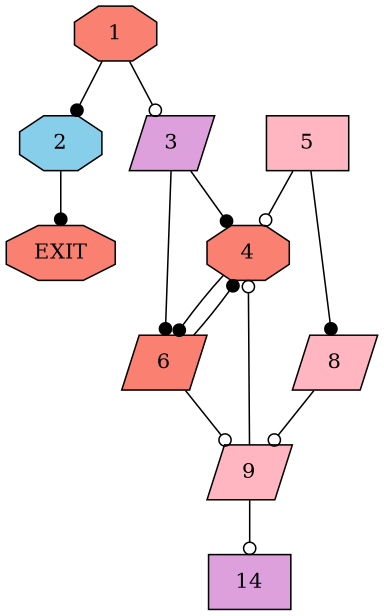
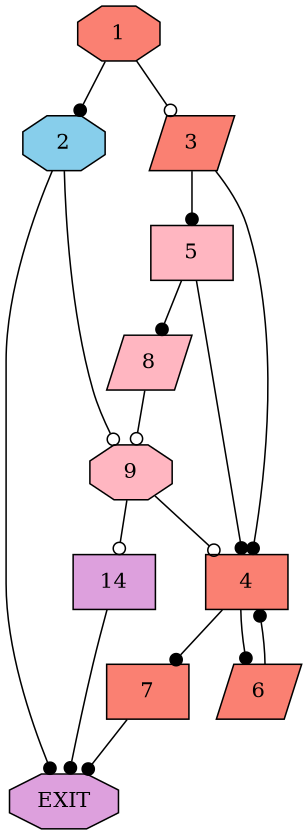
(172, 143) -> (192, 143)
(281, 193) -> (218, 411)
(168, 247) -> (192, 192)
(61, 253) -> (64, 801)
(248, 253) -> (247, 582)
(203, 413) -> (75, 305)
(250, 472) -> (131, 472)
none -> (88, 685)
none -> (148, 692)
